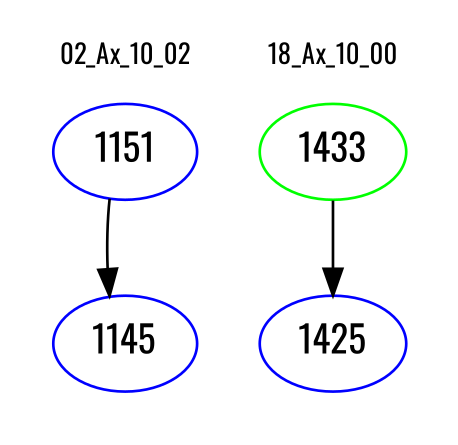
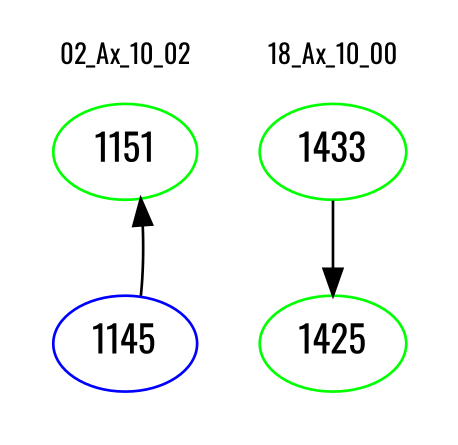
(125, 152) -> (125, 152)
(107, 234) -> (143, 261)
(333, 344) -> (333, 344)
